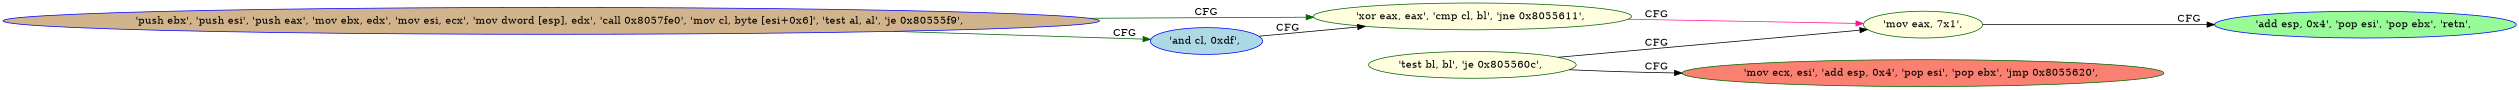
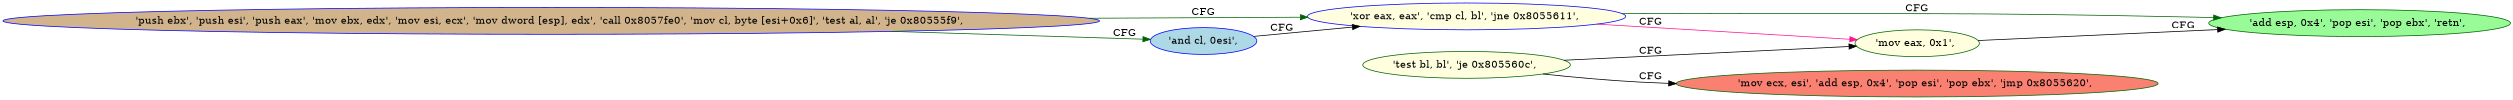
none -> (1918, 14)
(1472, 16) -> (1467, 16)
(1923, 25) -> (1917, 43)
(2365, 25) -> (2360, 23)
(1206, 41) -> (1204, 41)
